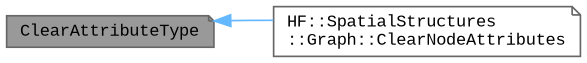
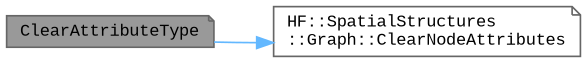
(252, 20) -> (235, 42)
